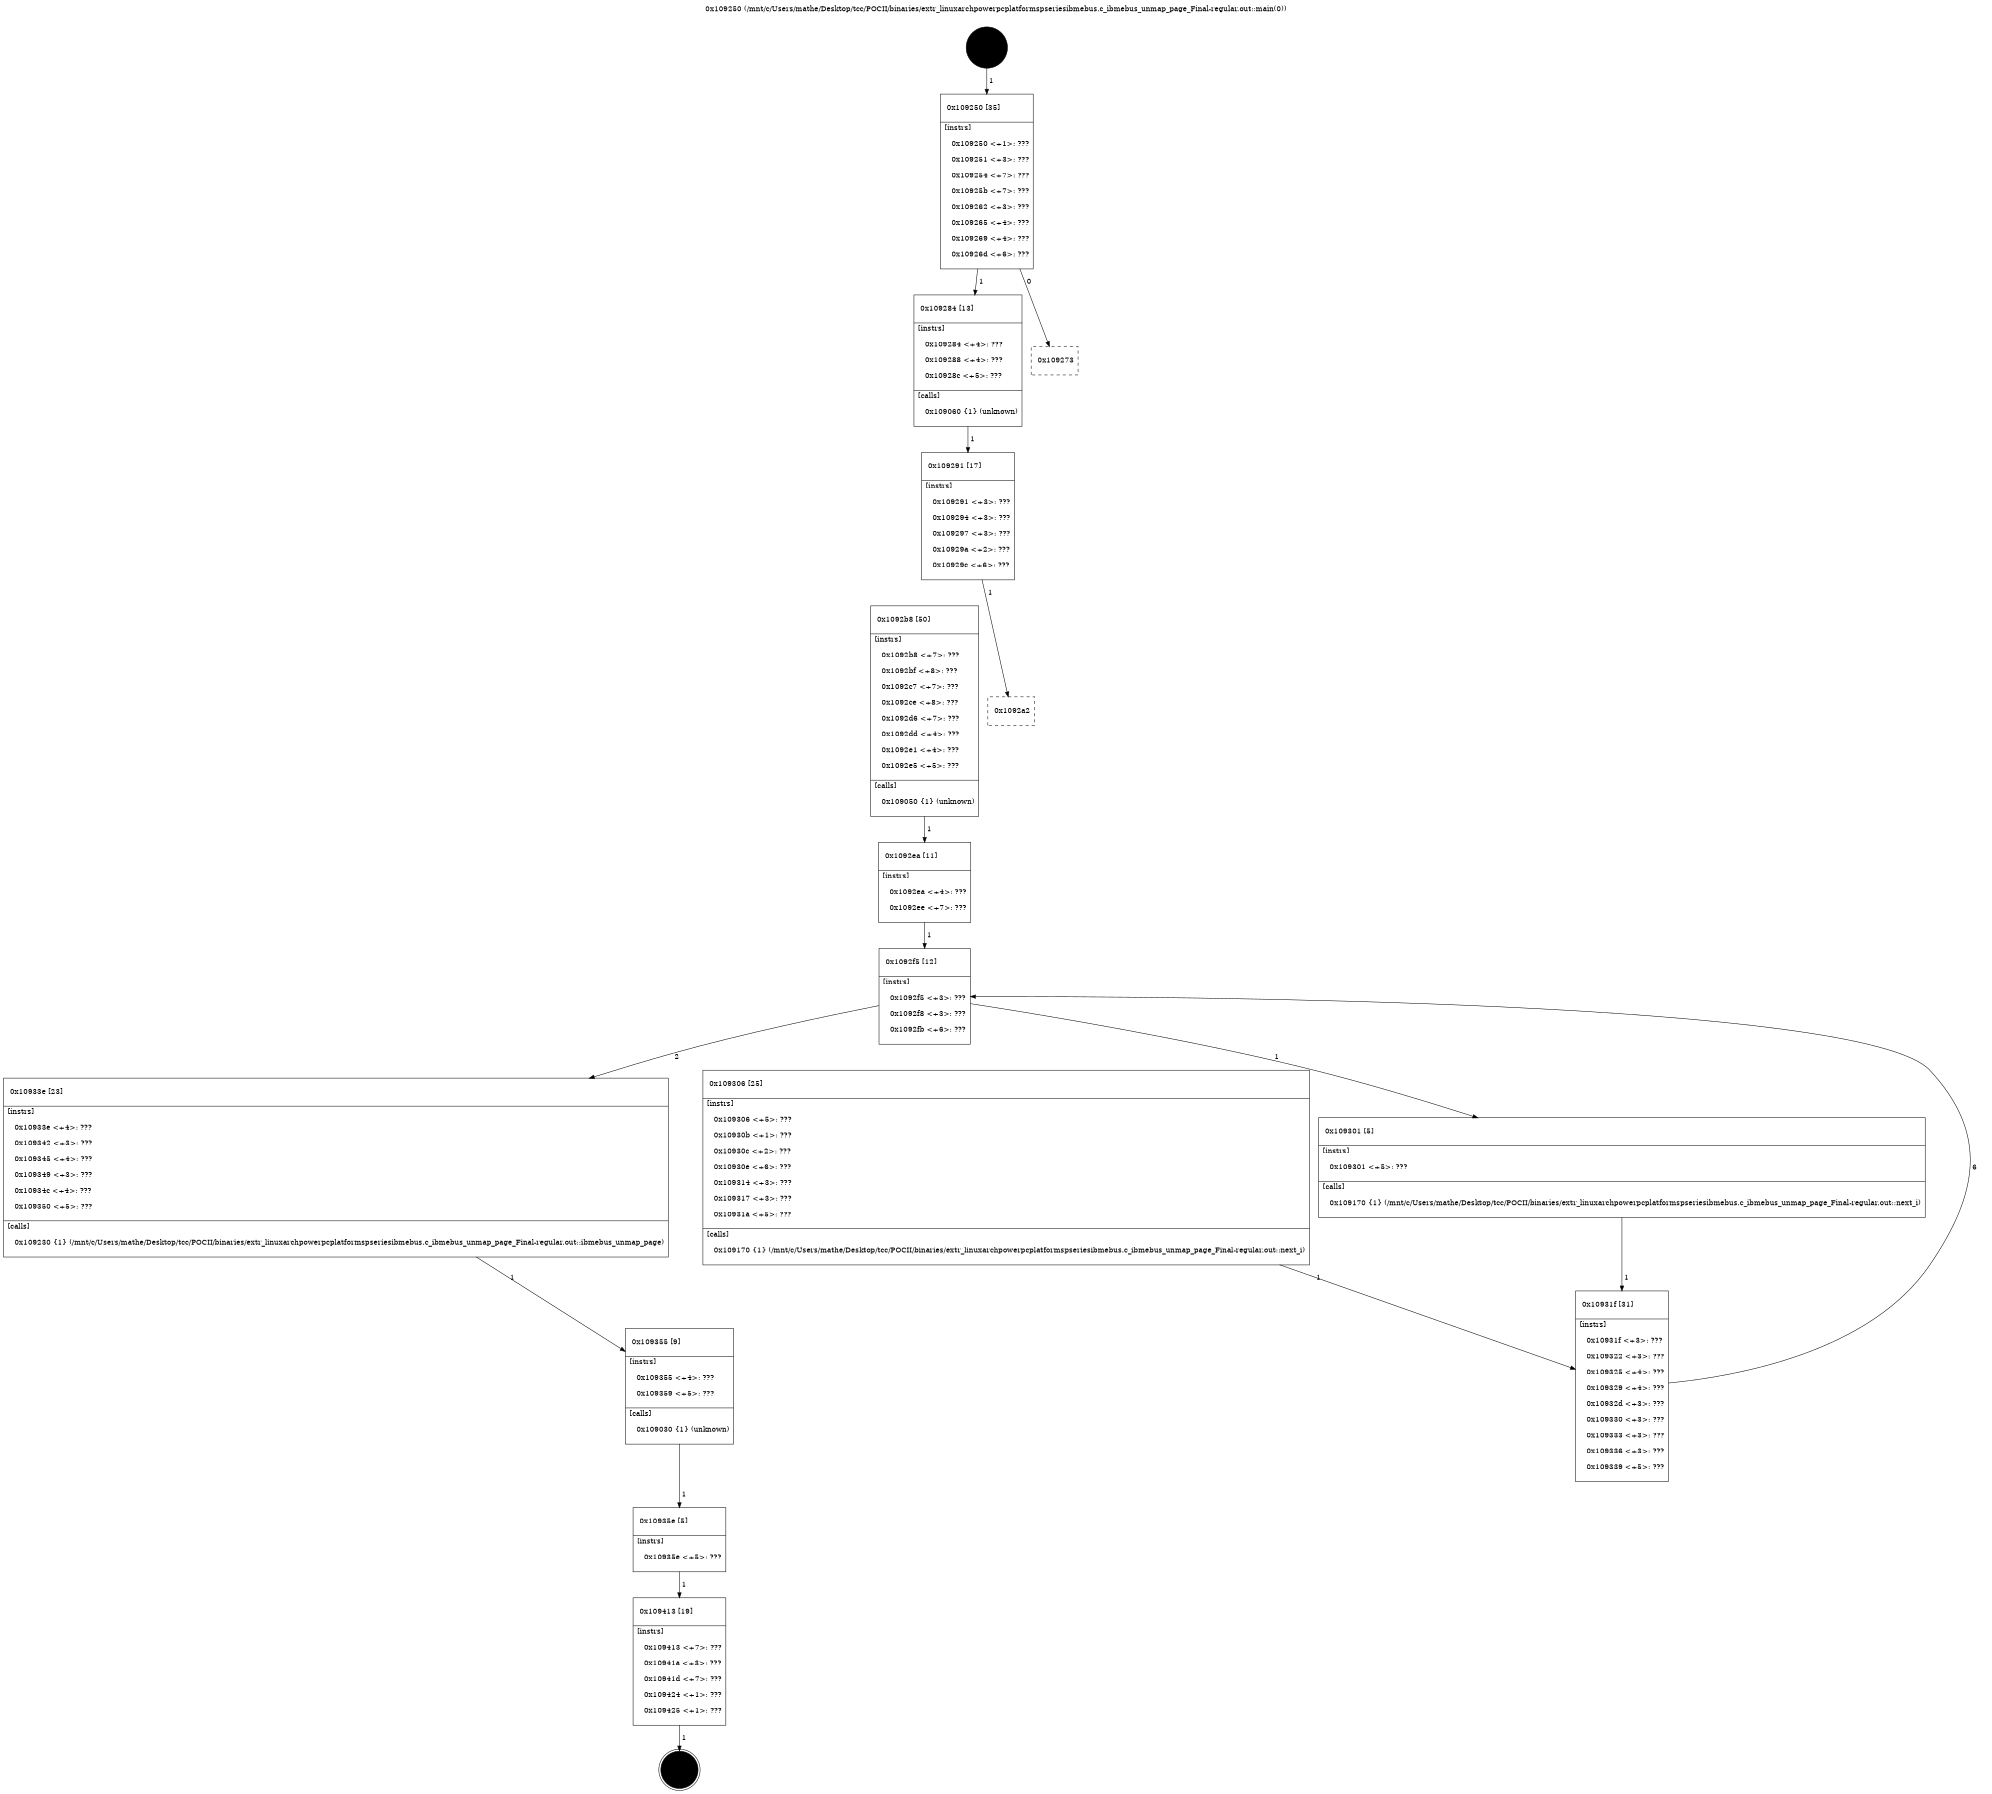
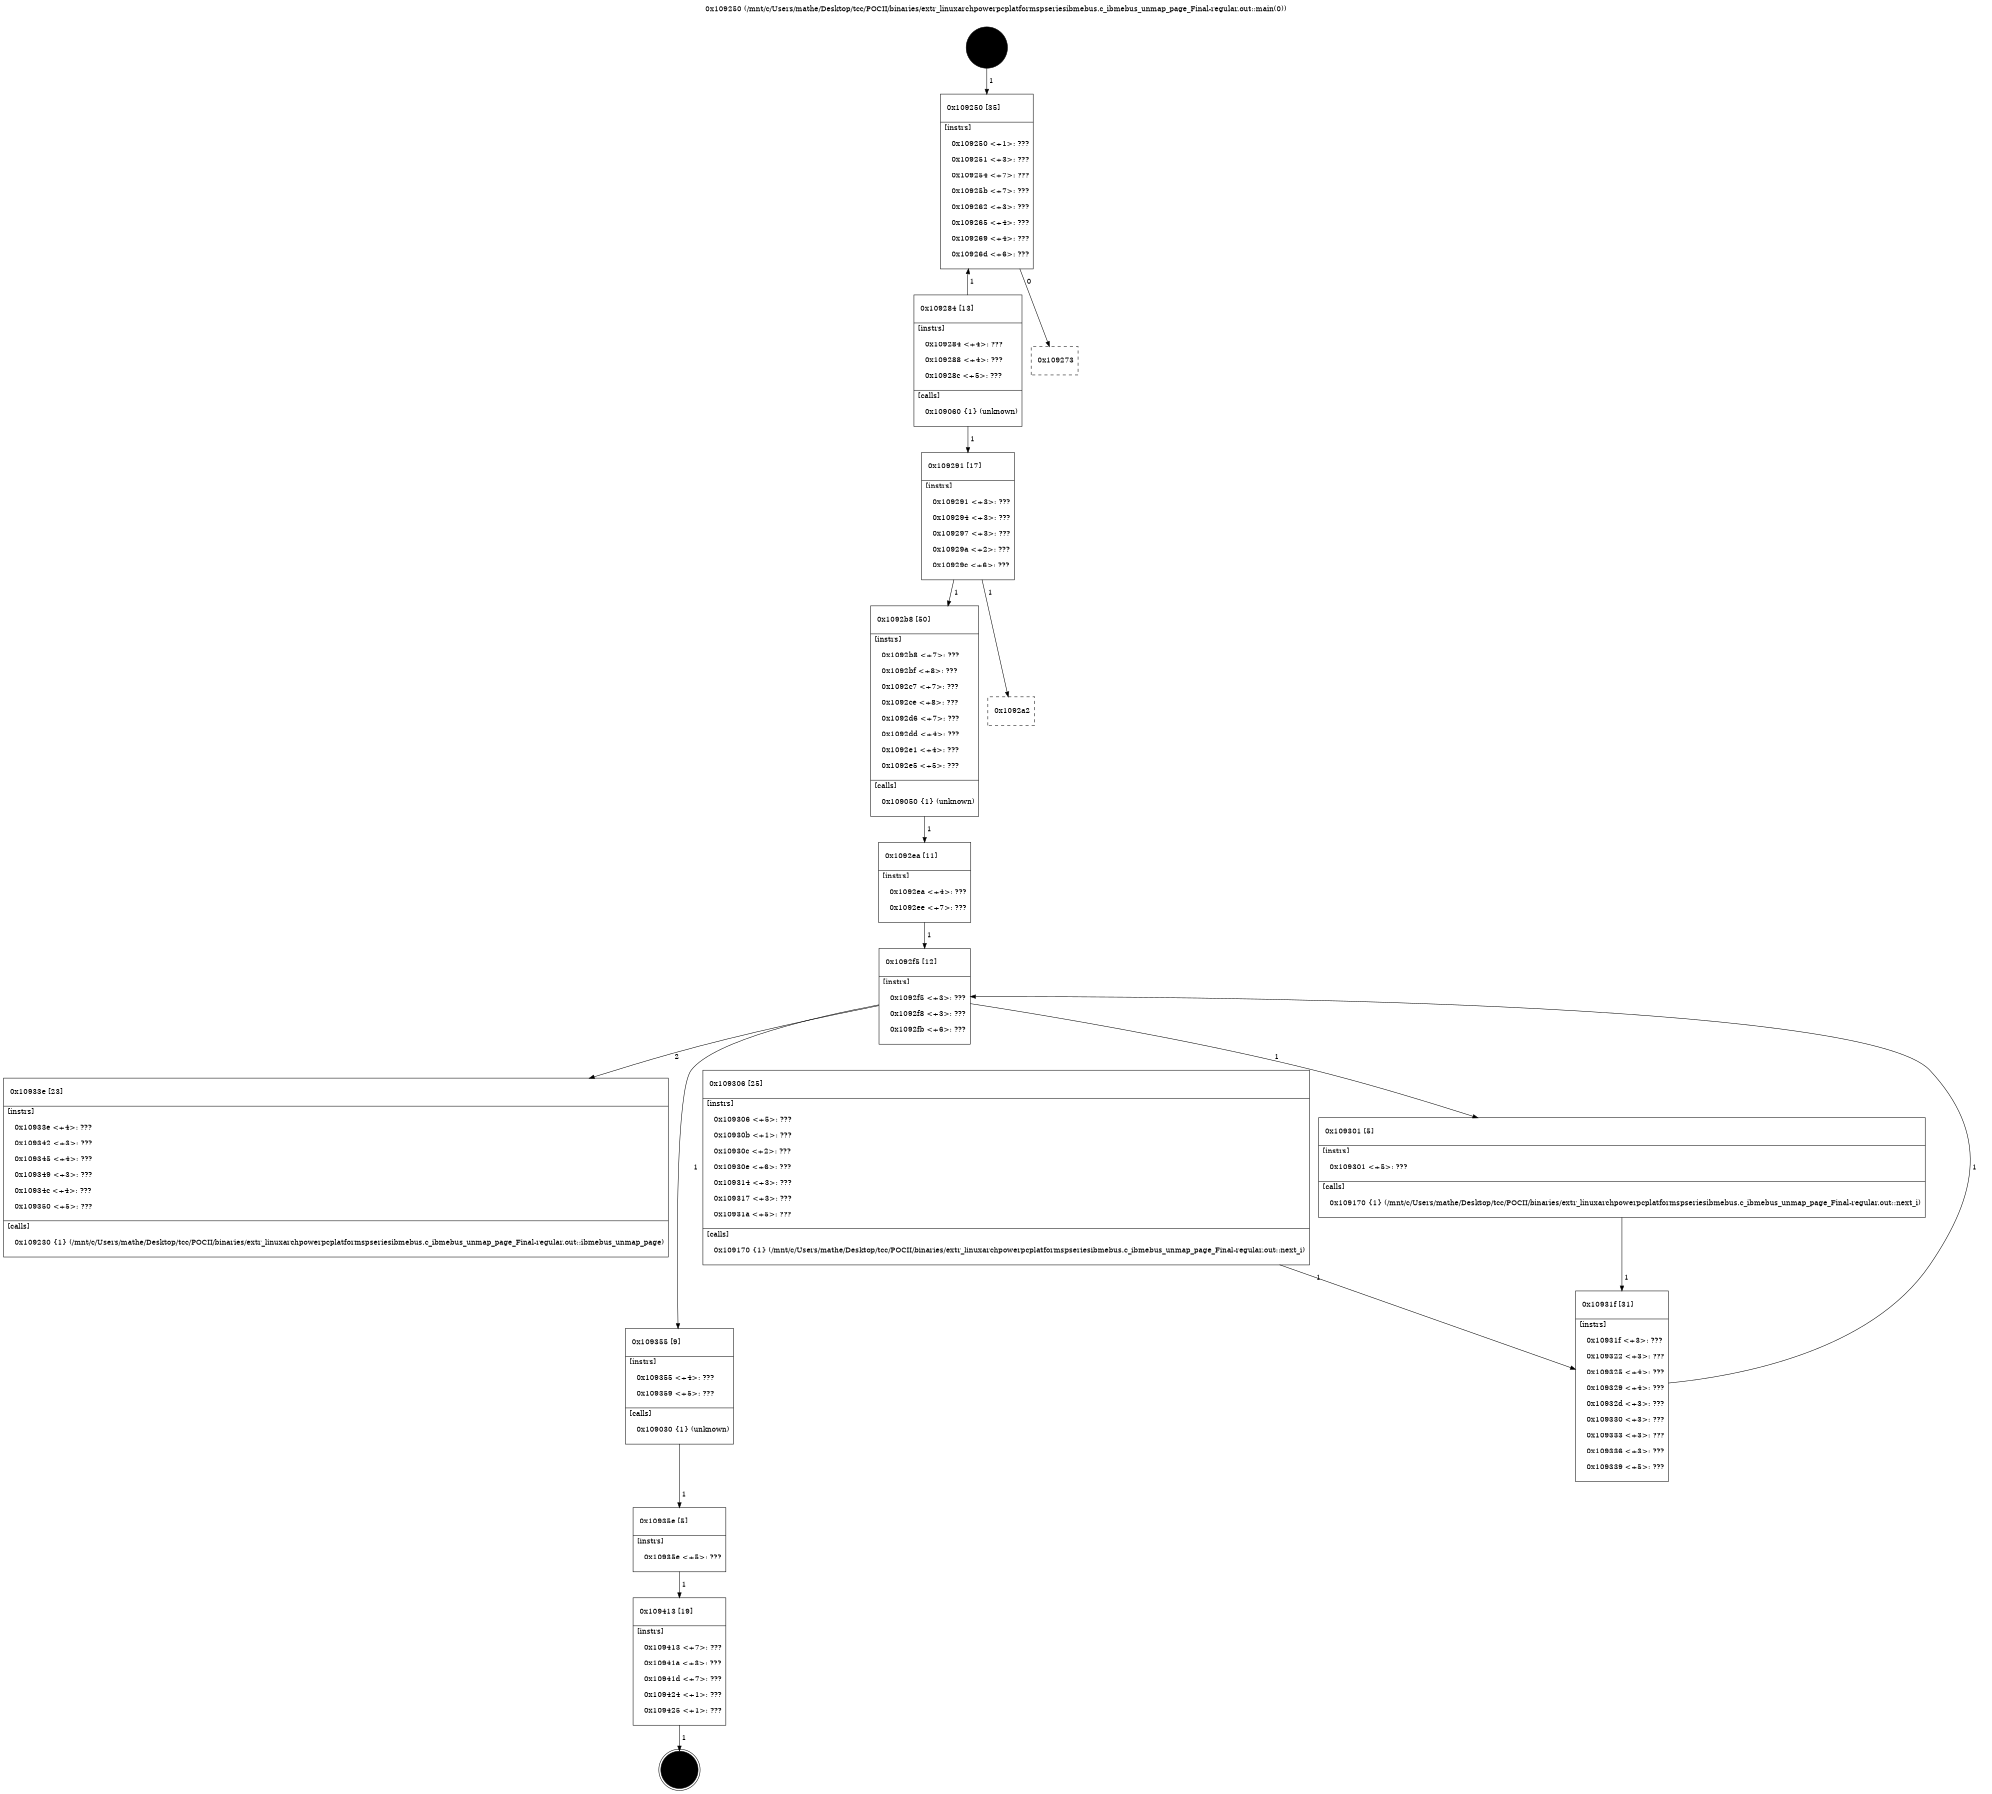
(977, 279) -> (967, 284)
none -> (952, 590)
(1974, 1168) -> (1974, 1168)
(548, 1303) -> (684, 1096)
